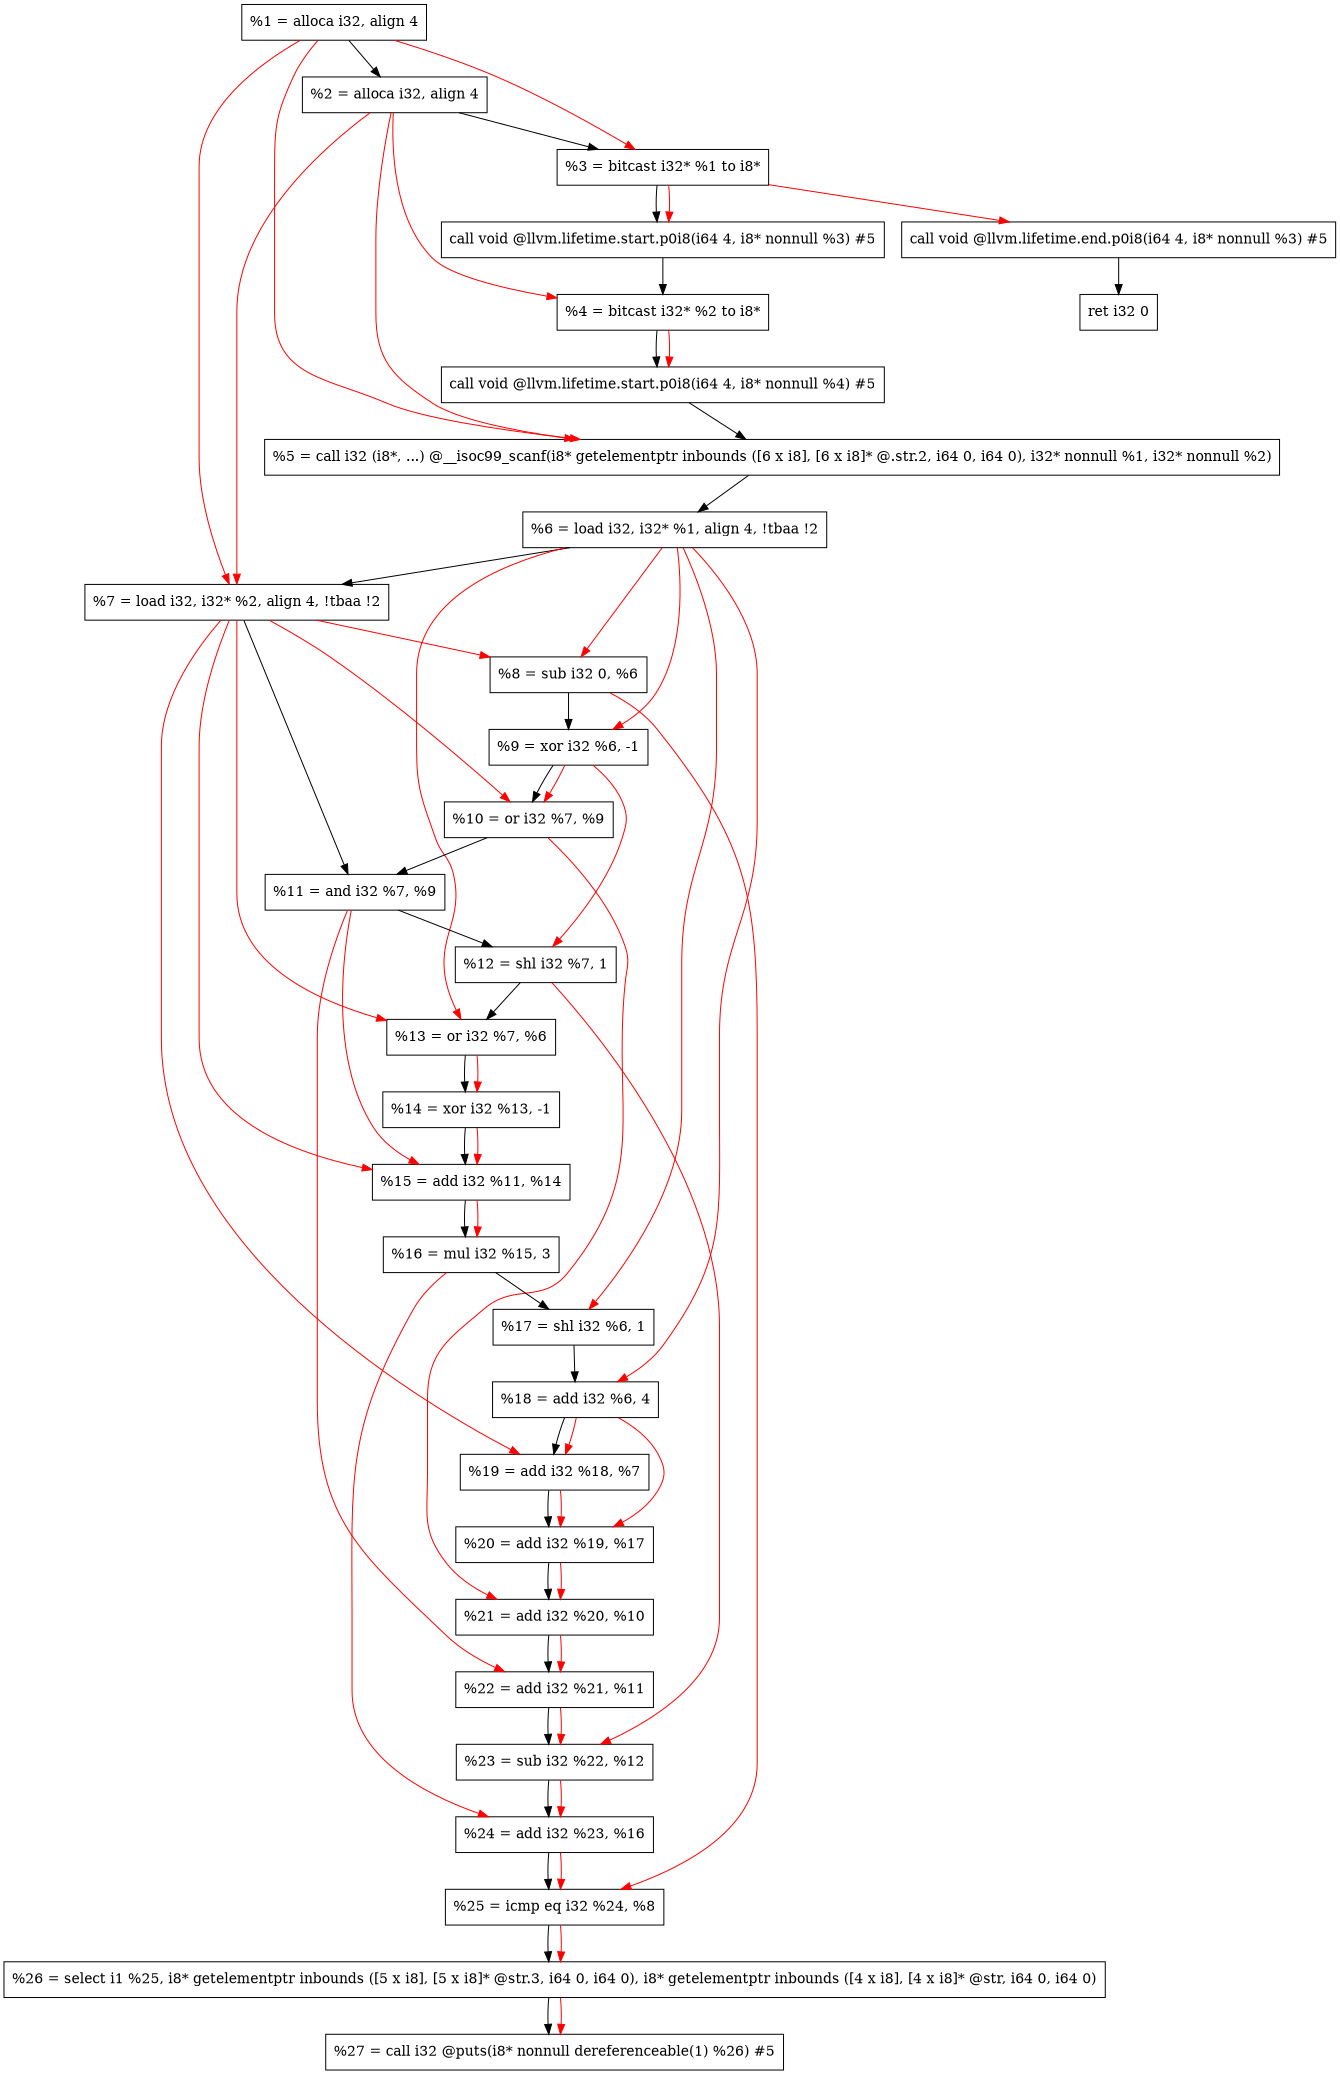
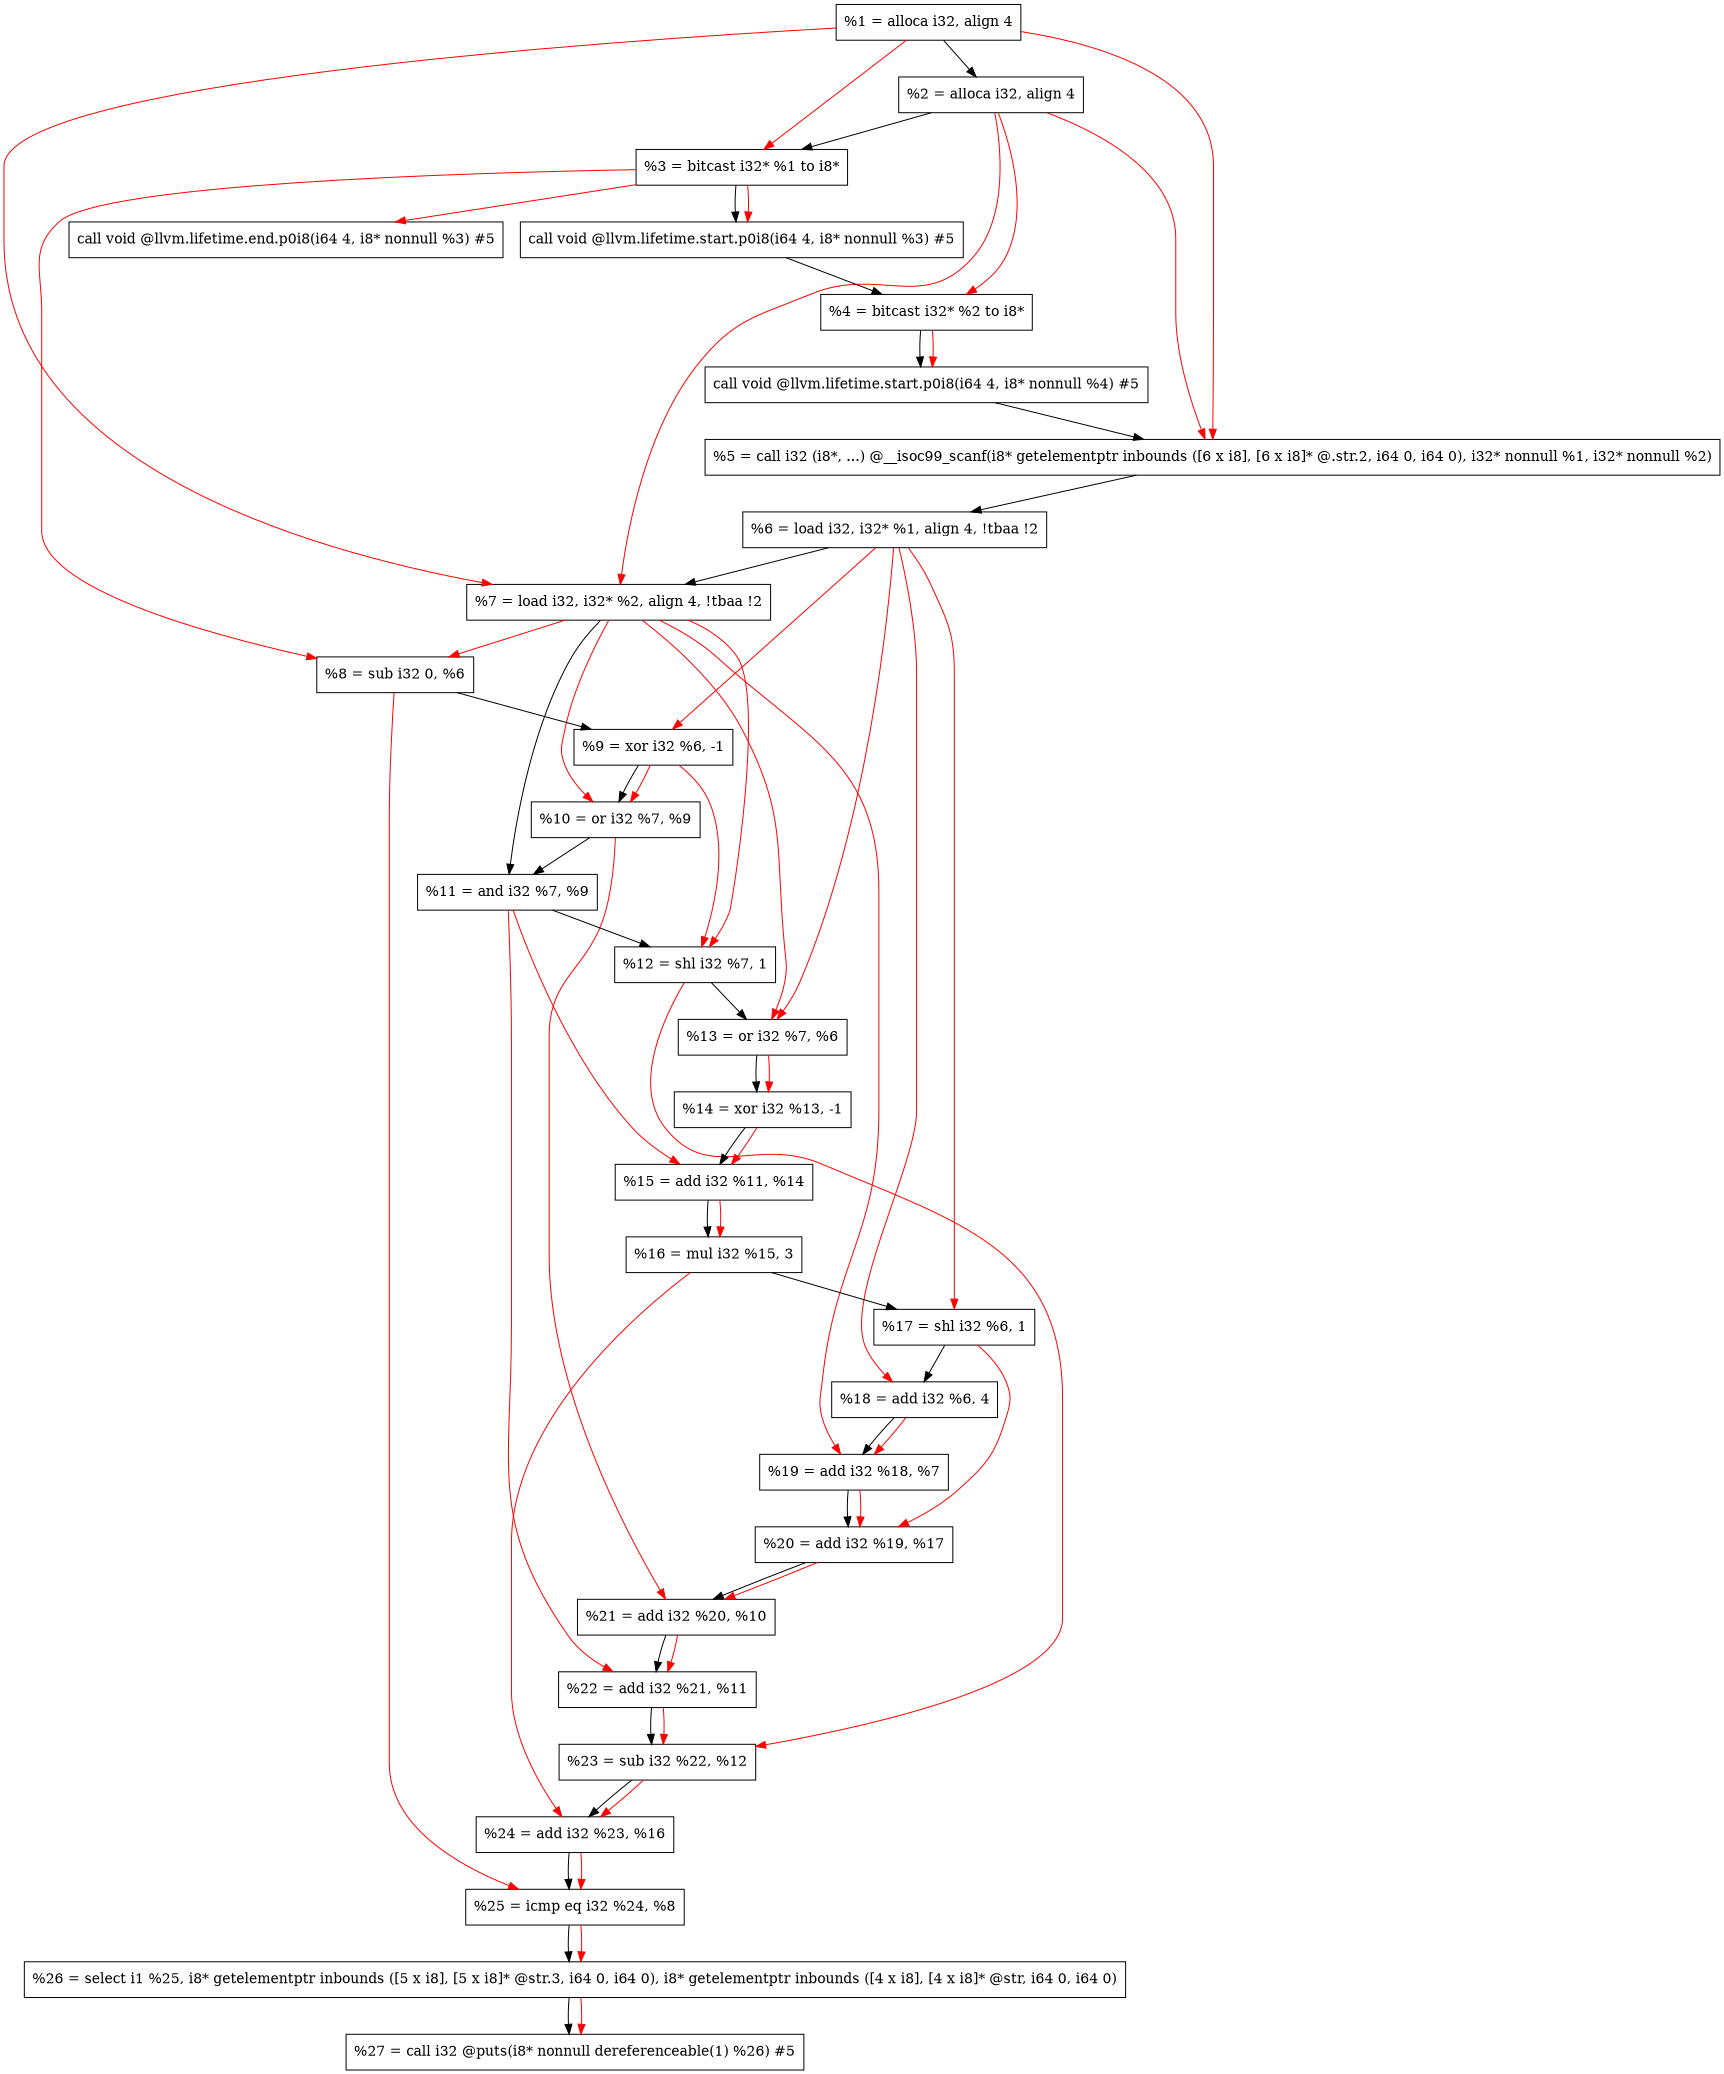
(1119, 312) -> none
(625, 598) -> (47, 236)
(199, 940) -> (747, 768)
(664, 1469) -> (995, 1448)
